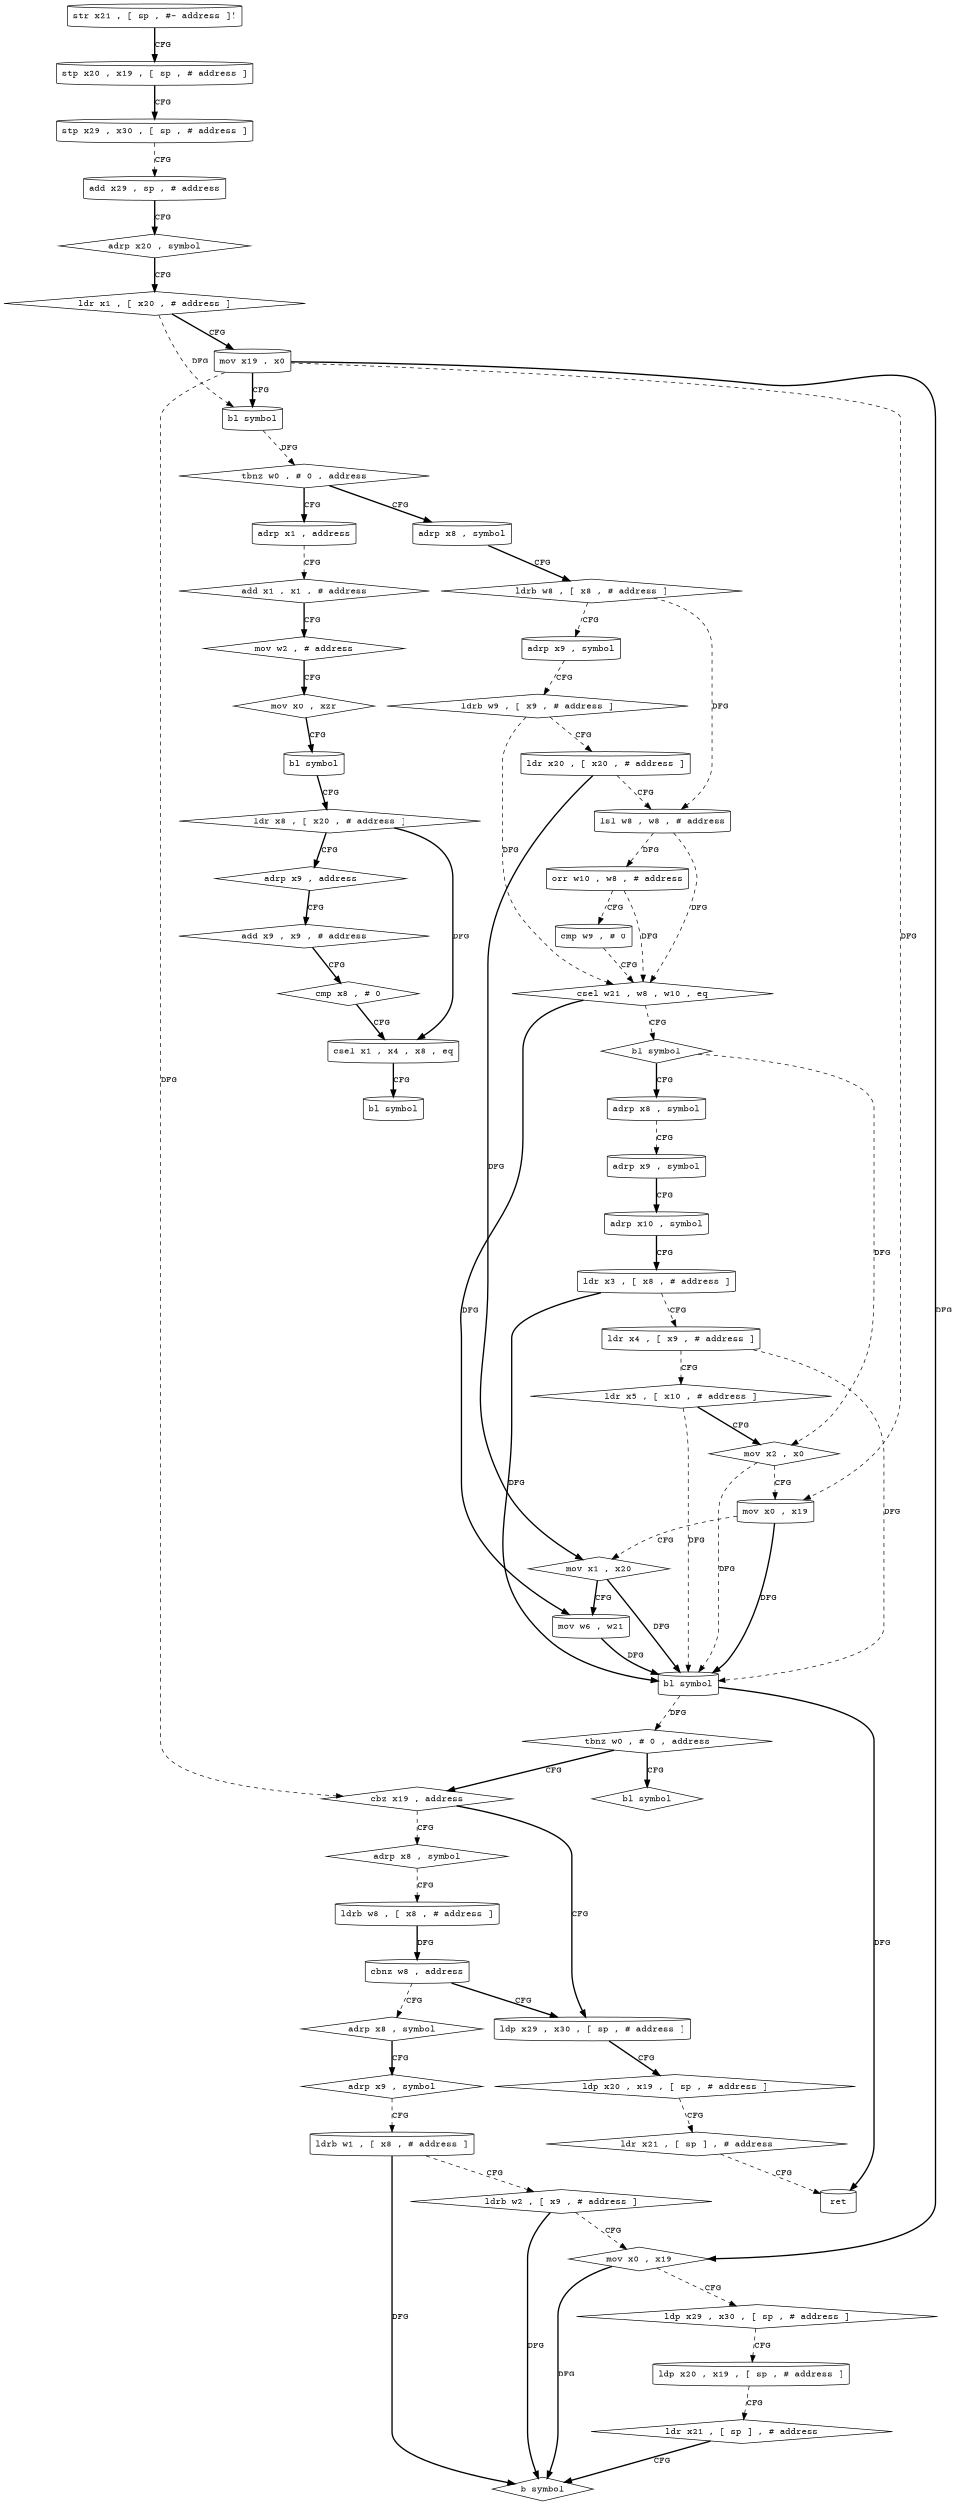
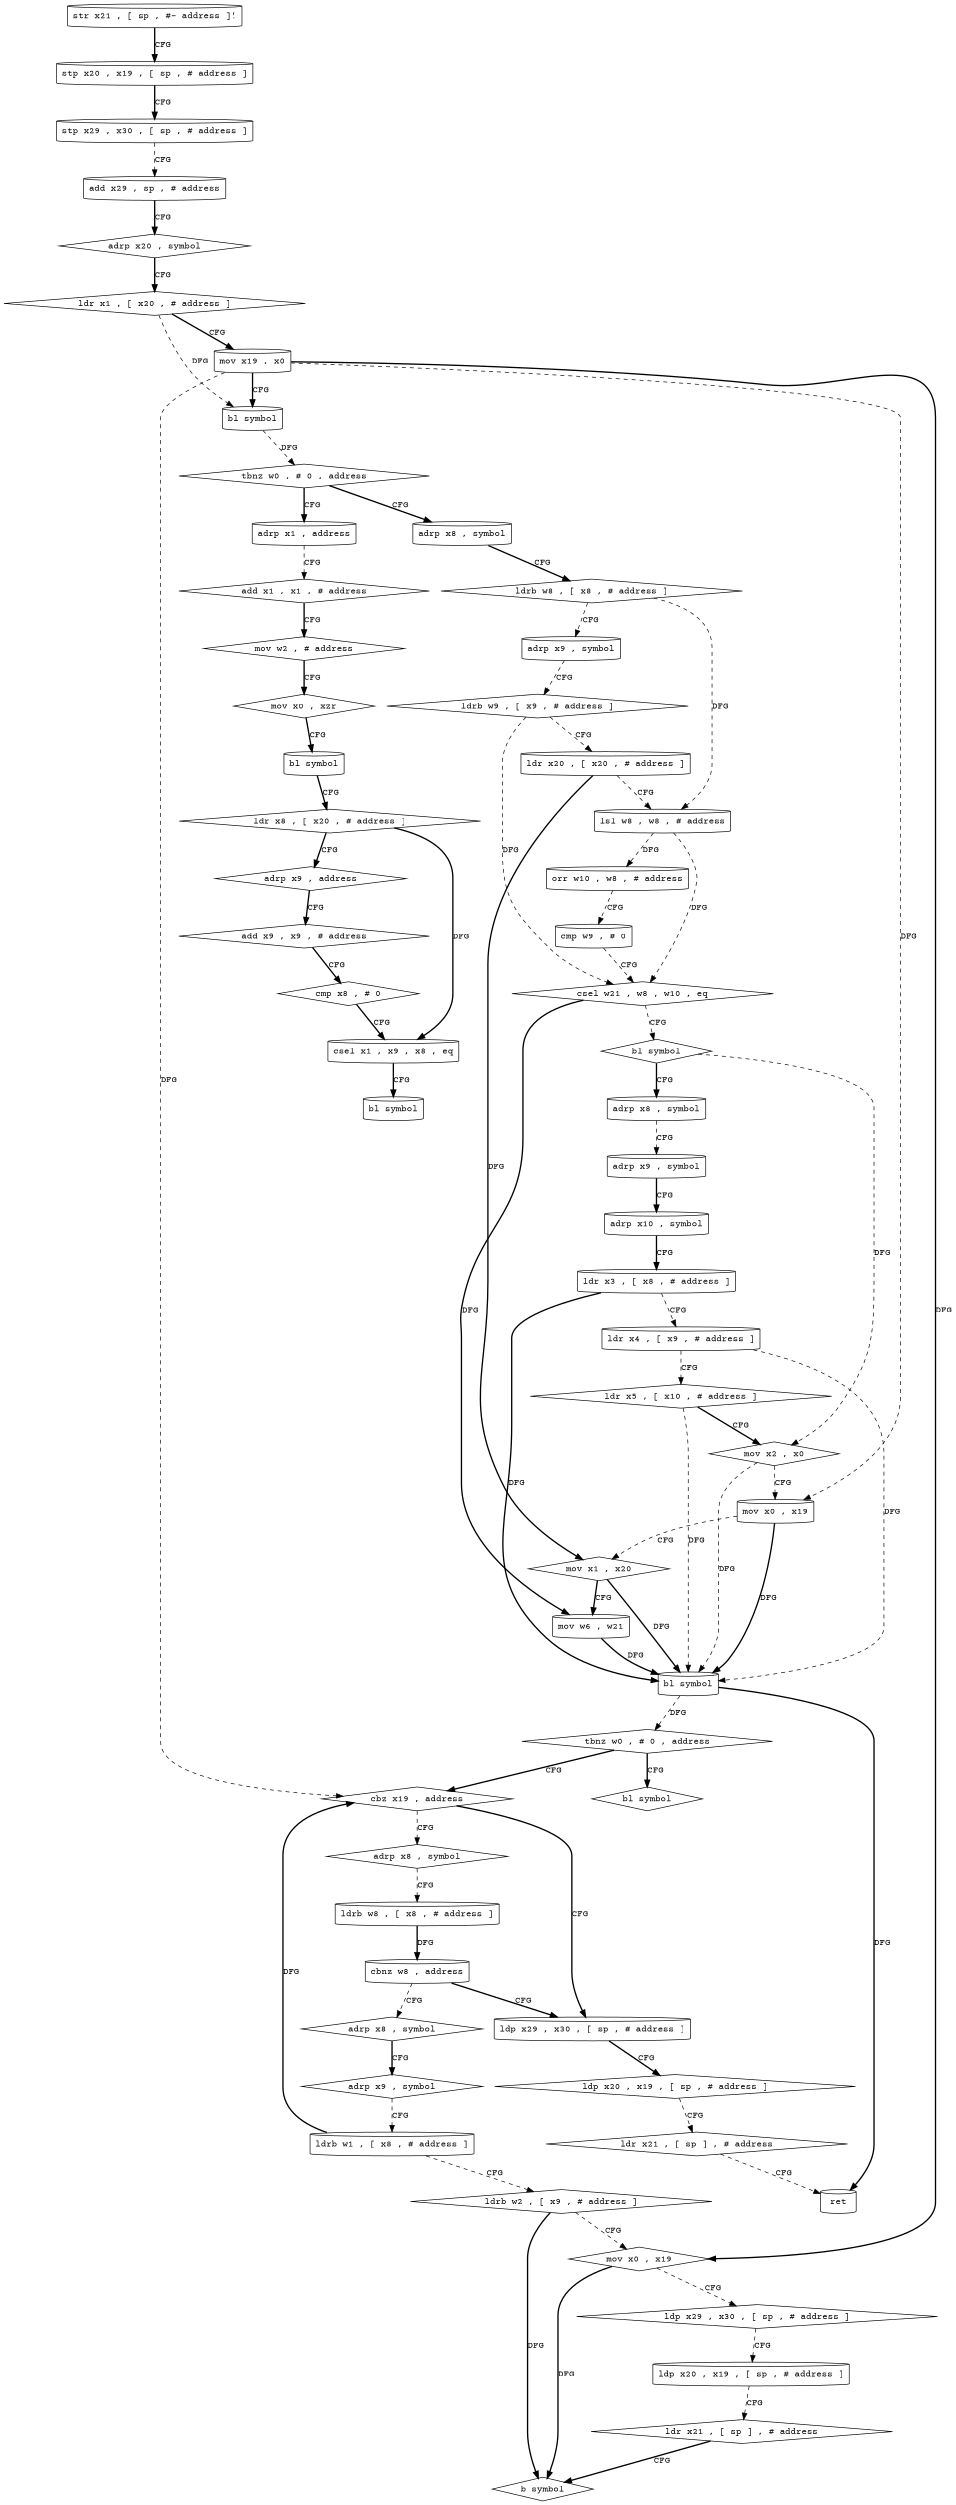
(640, 931) -> none
(393, 1051) -> (393, 1051)
(392, 2360) -> (283, 1961)
